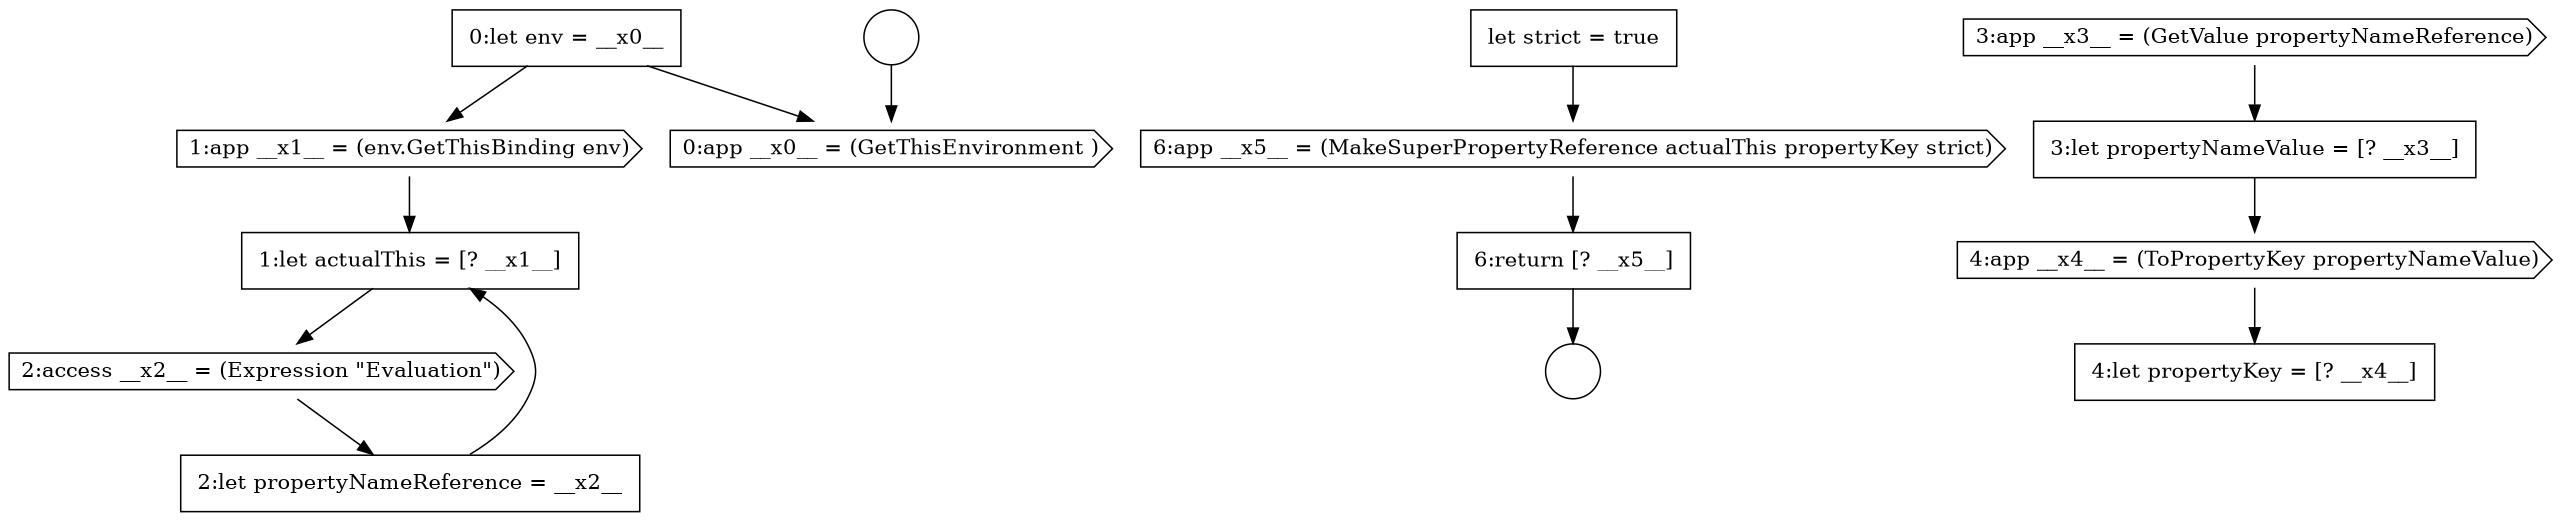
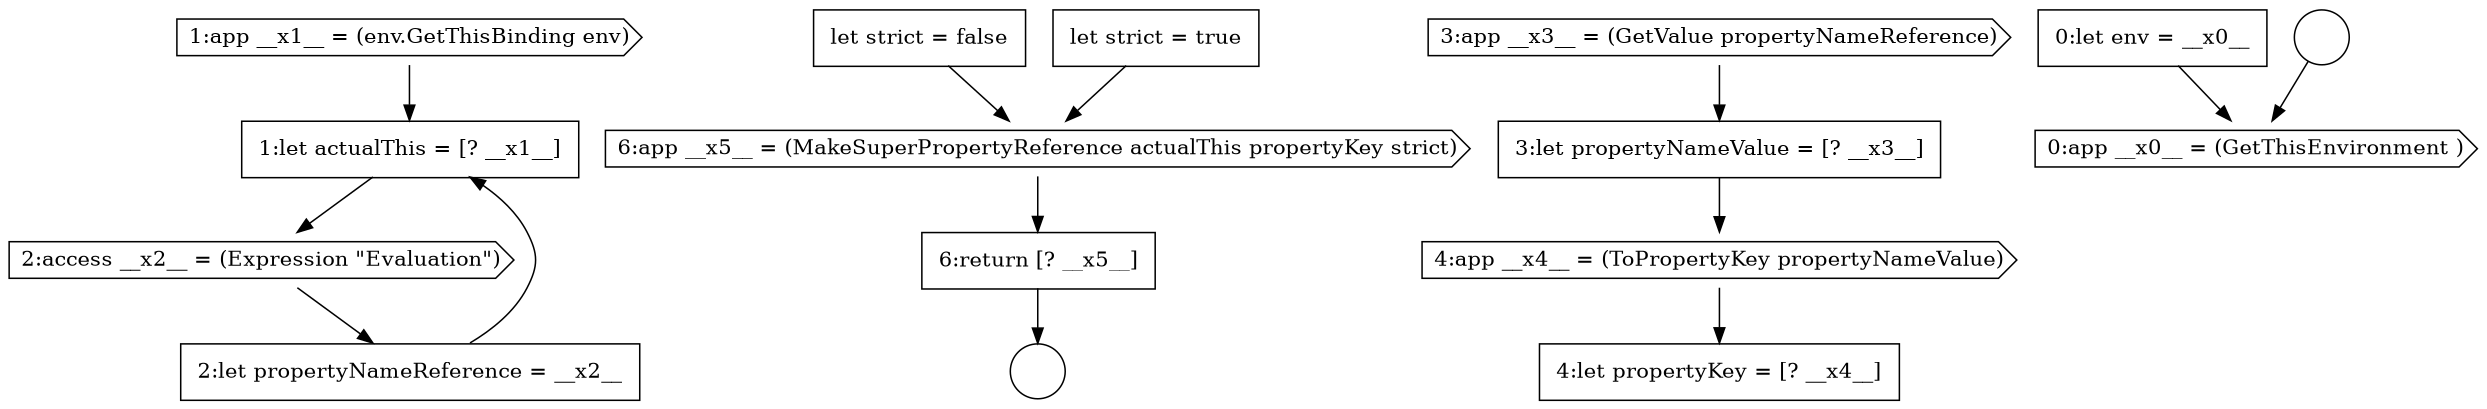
none -> (919, 37)
(494, 89) -> none
